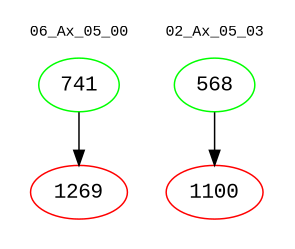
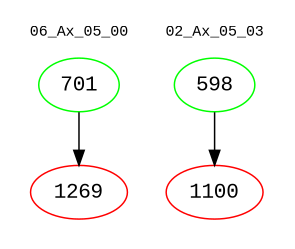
(79, 85) -> (79, 85)
(215, 85) -> (215, 85)
